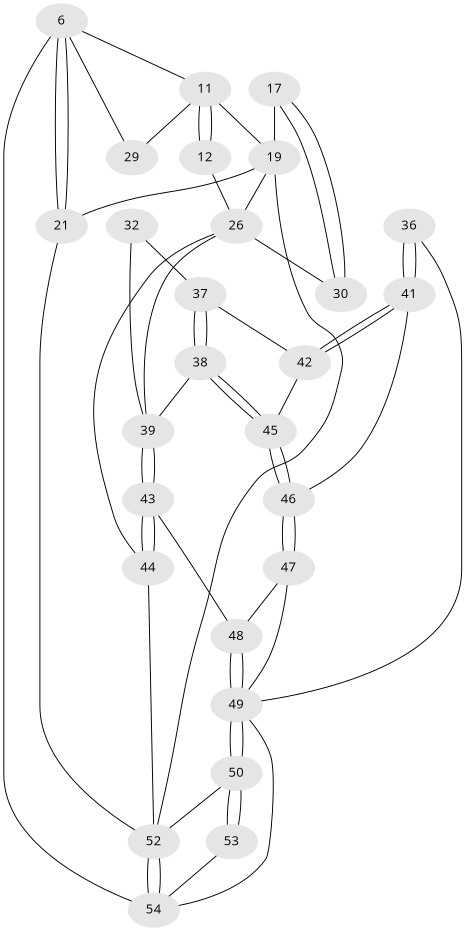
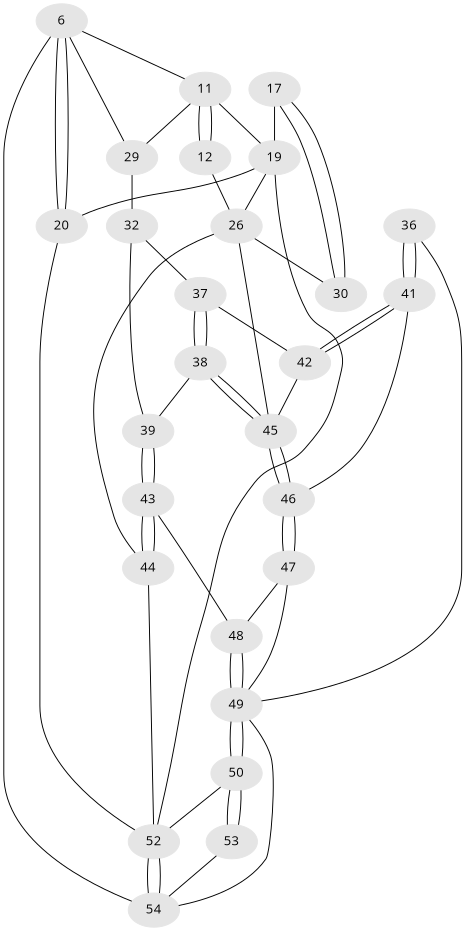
none -> (132, 192)
(62, 226) -> (62, 226)
(152, 312) -> (252, 320)
